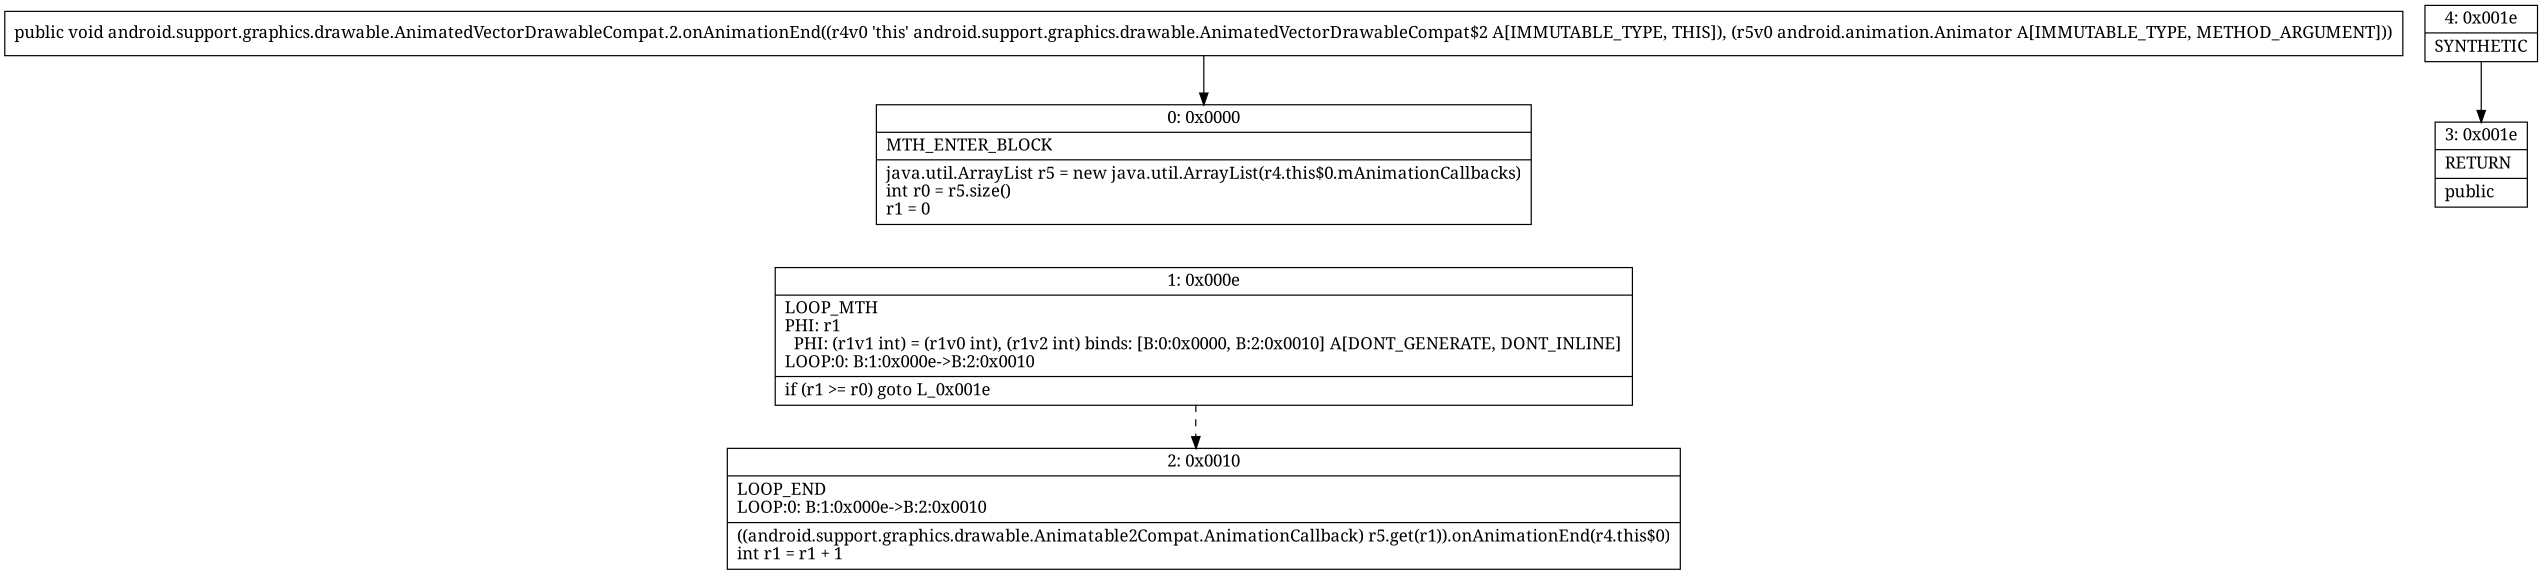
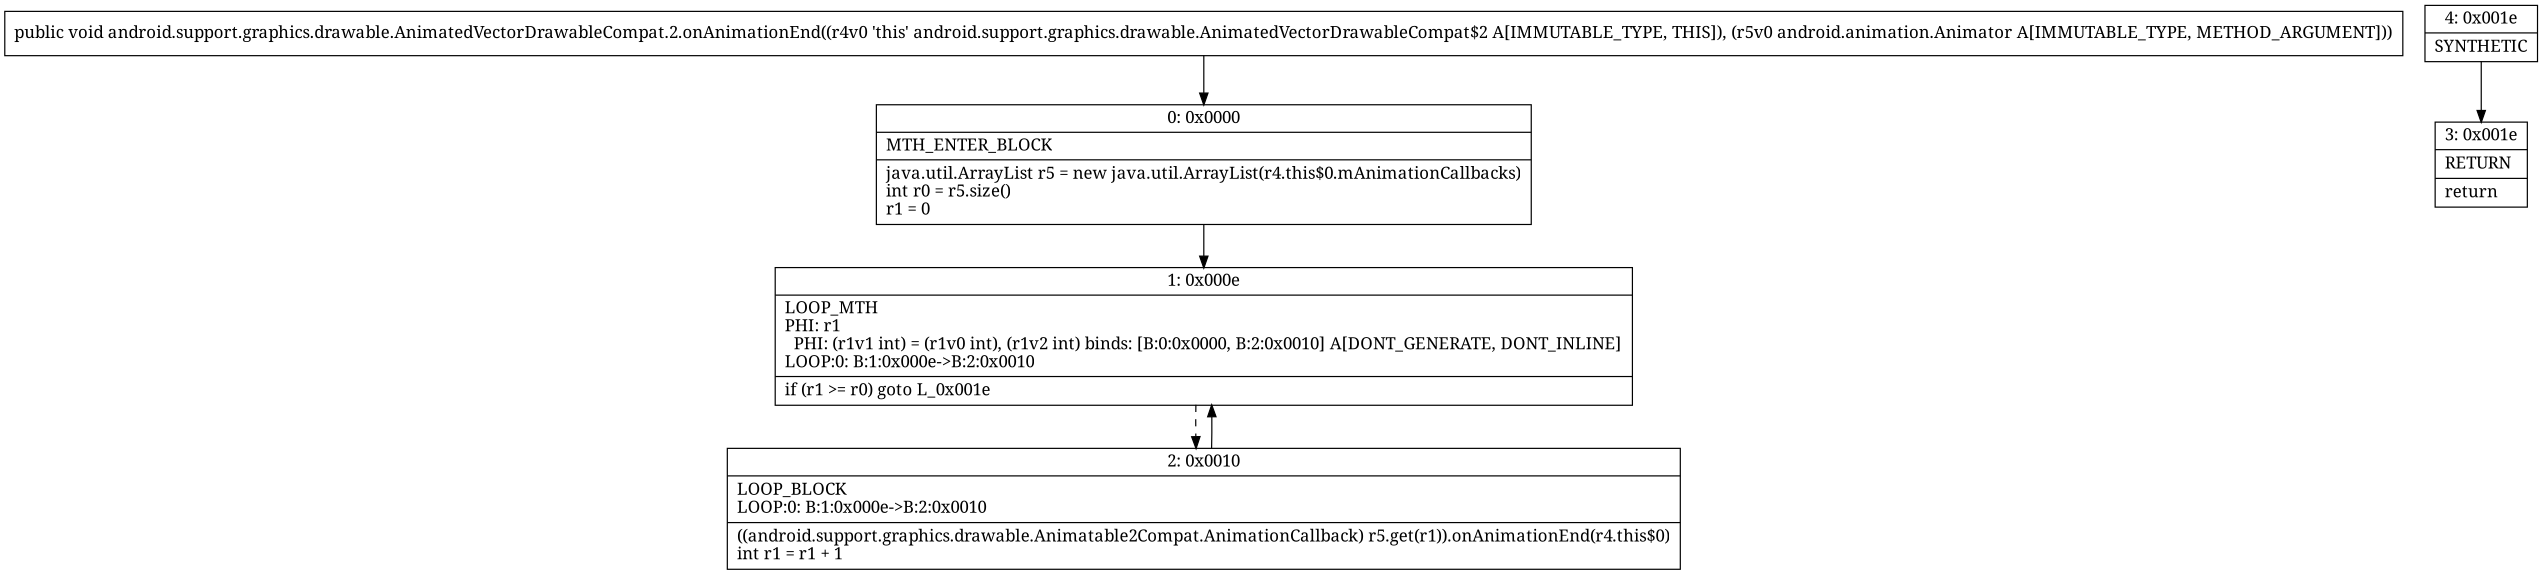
(2470, 192) -> (2472, 192)
none -> (1204, 240)
none -> (1212, 433)
(782, 490) -> (792, 490)
